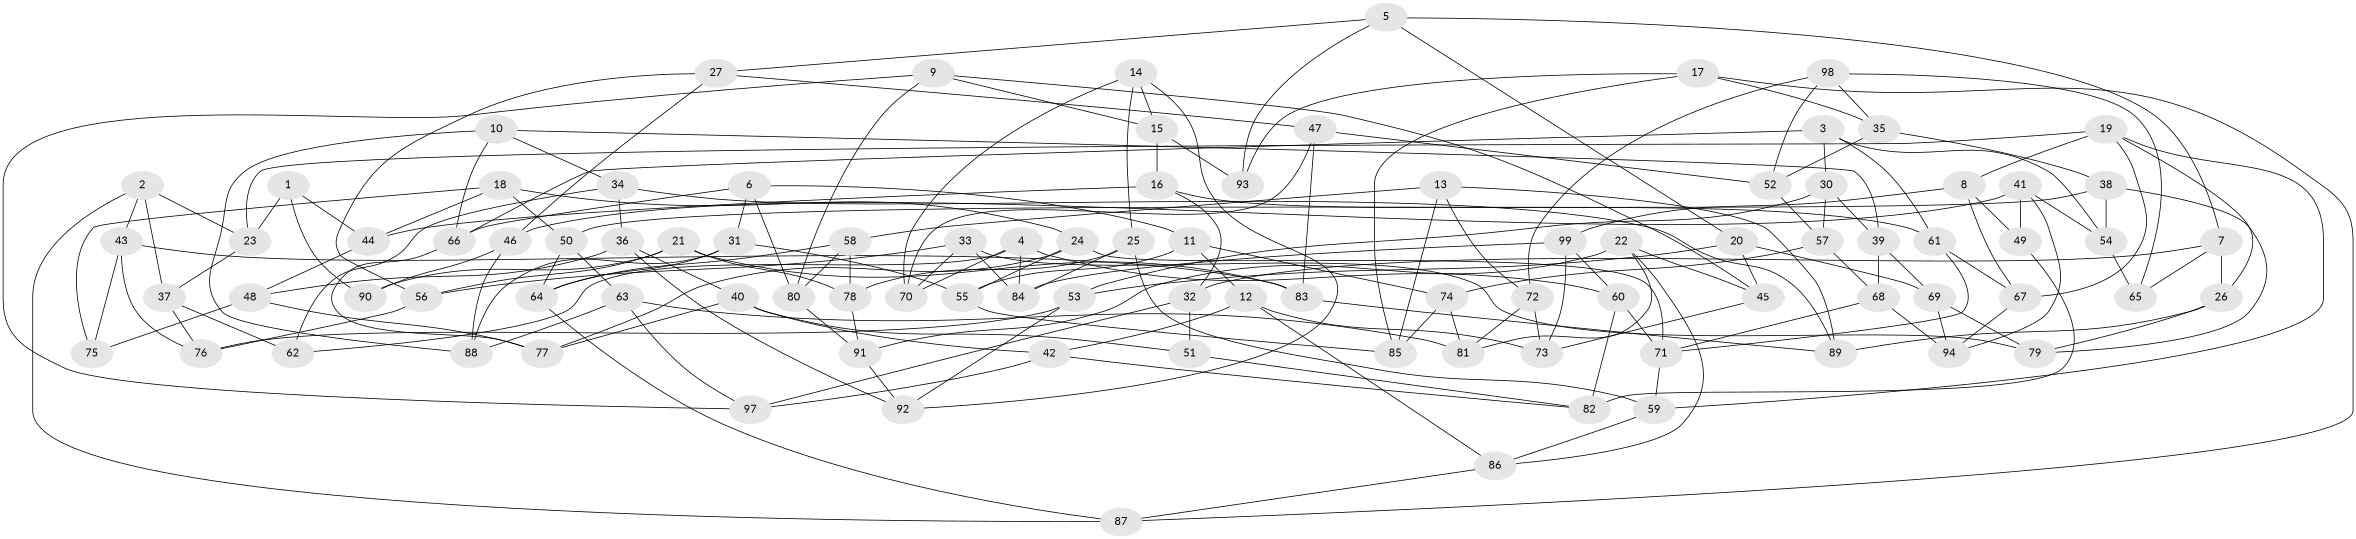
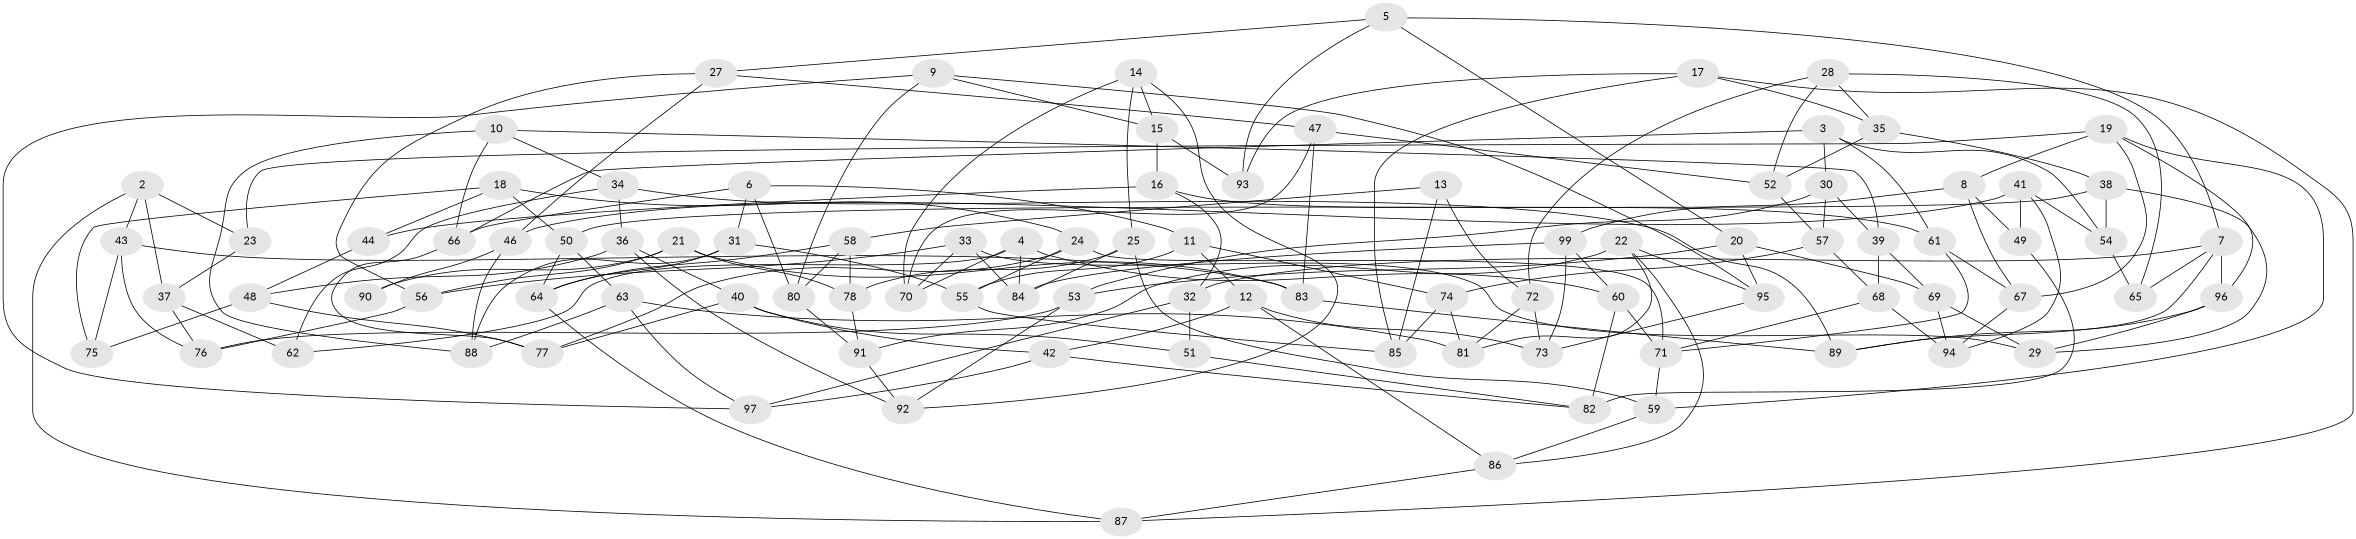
(1828, 73) -> (1828, 73)
(288, 185) -> none
(1649, 202) -> (2048, 332)
(1763, 298) -> (1763, 298)
(2221, 298) -> (2221, 298)
(2035, 354) -> (2035, 354)
